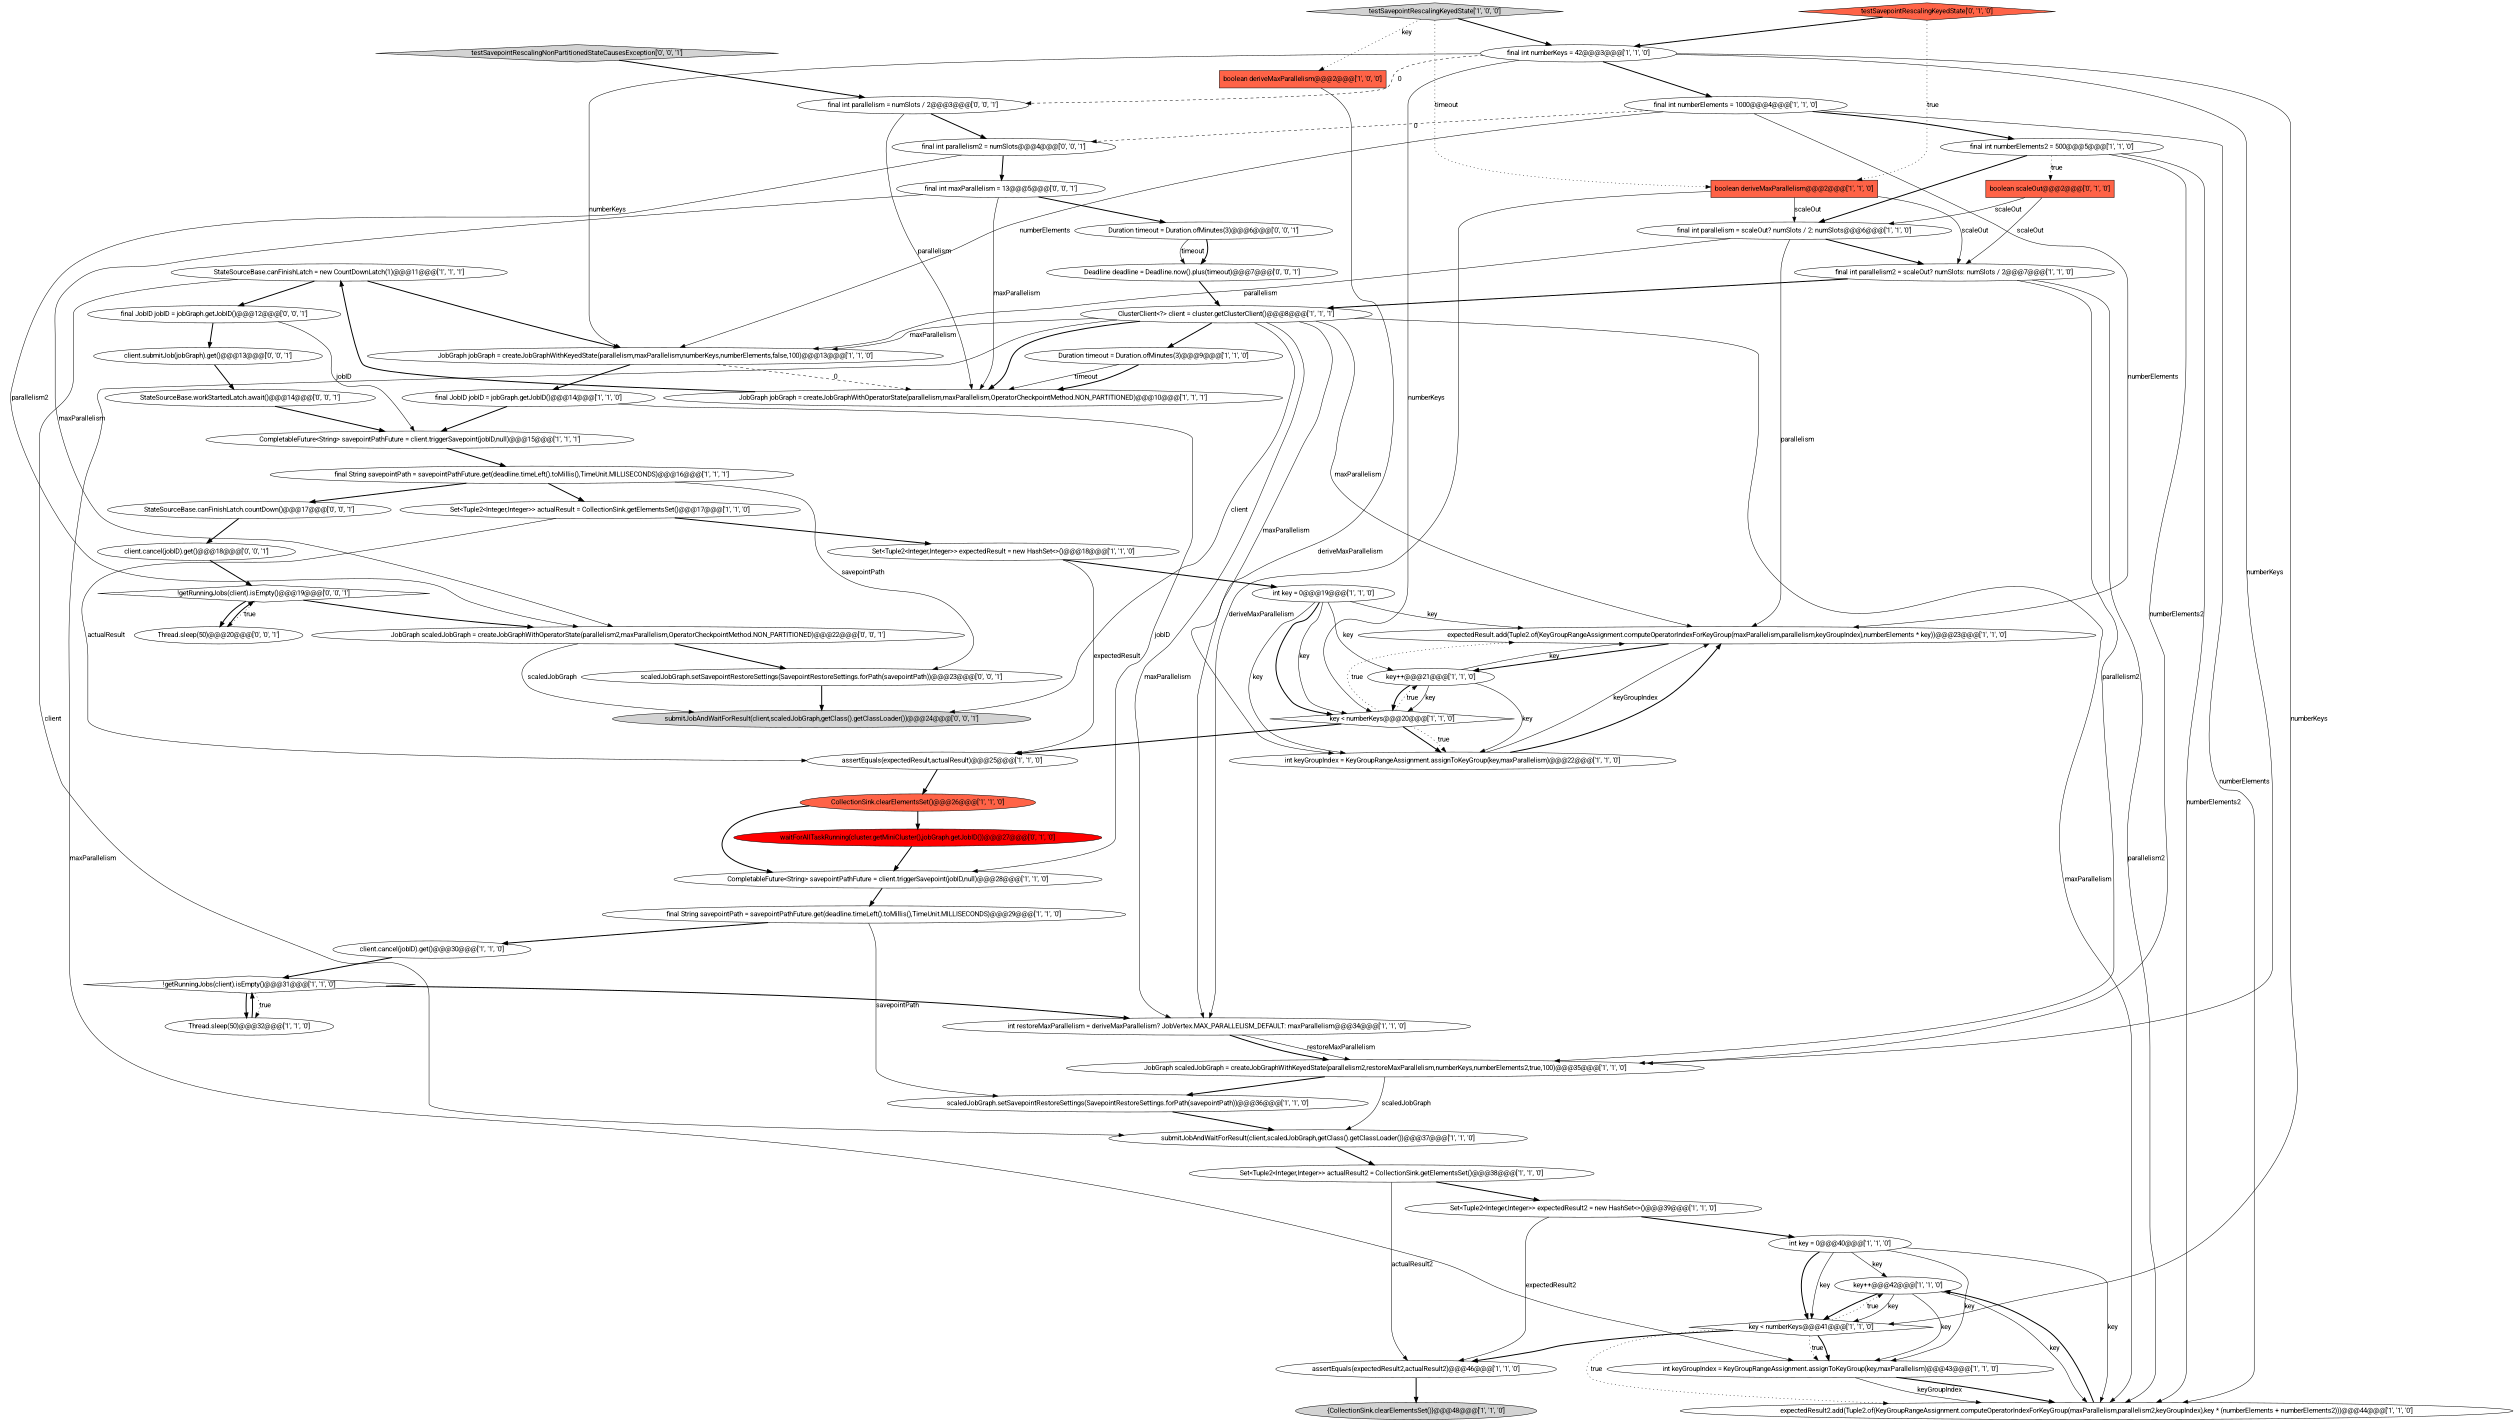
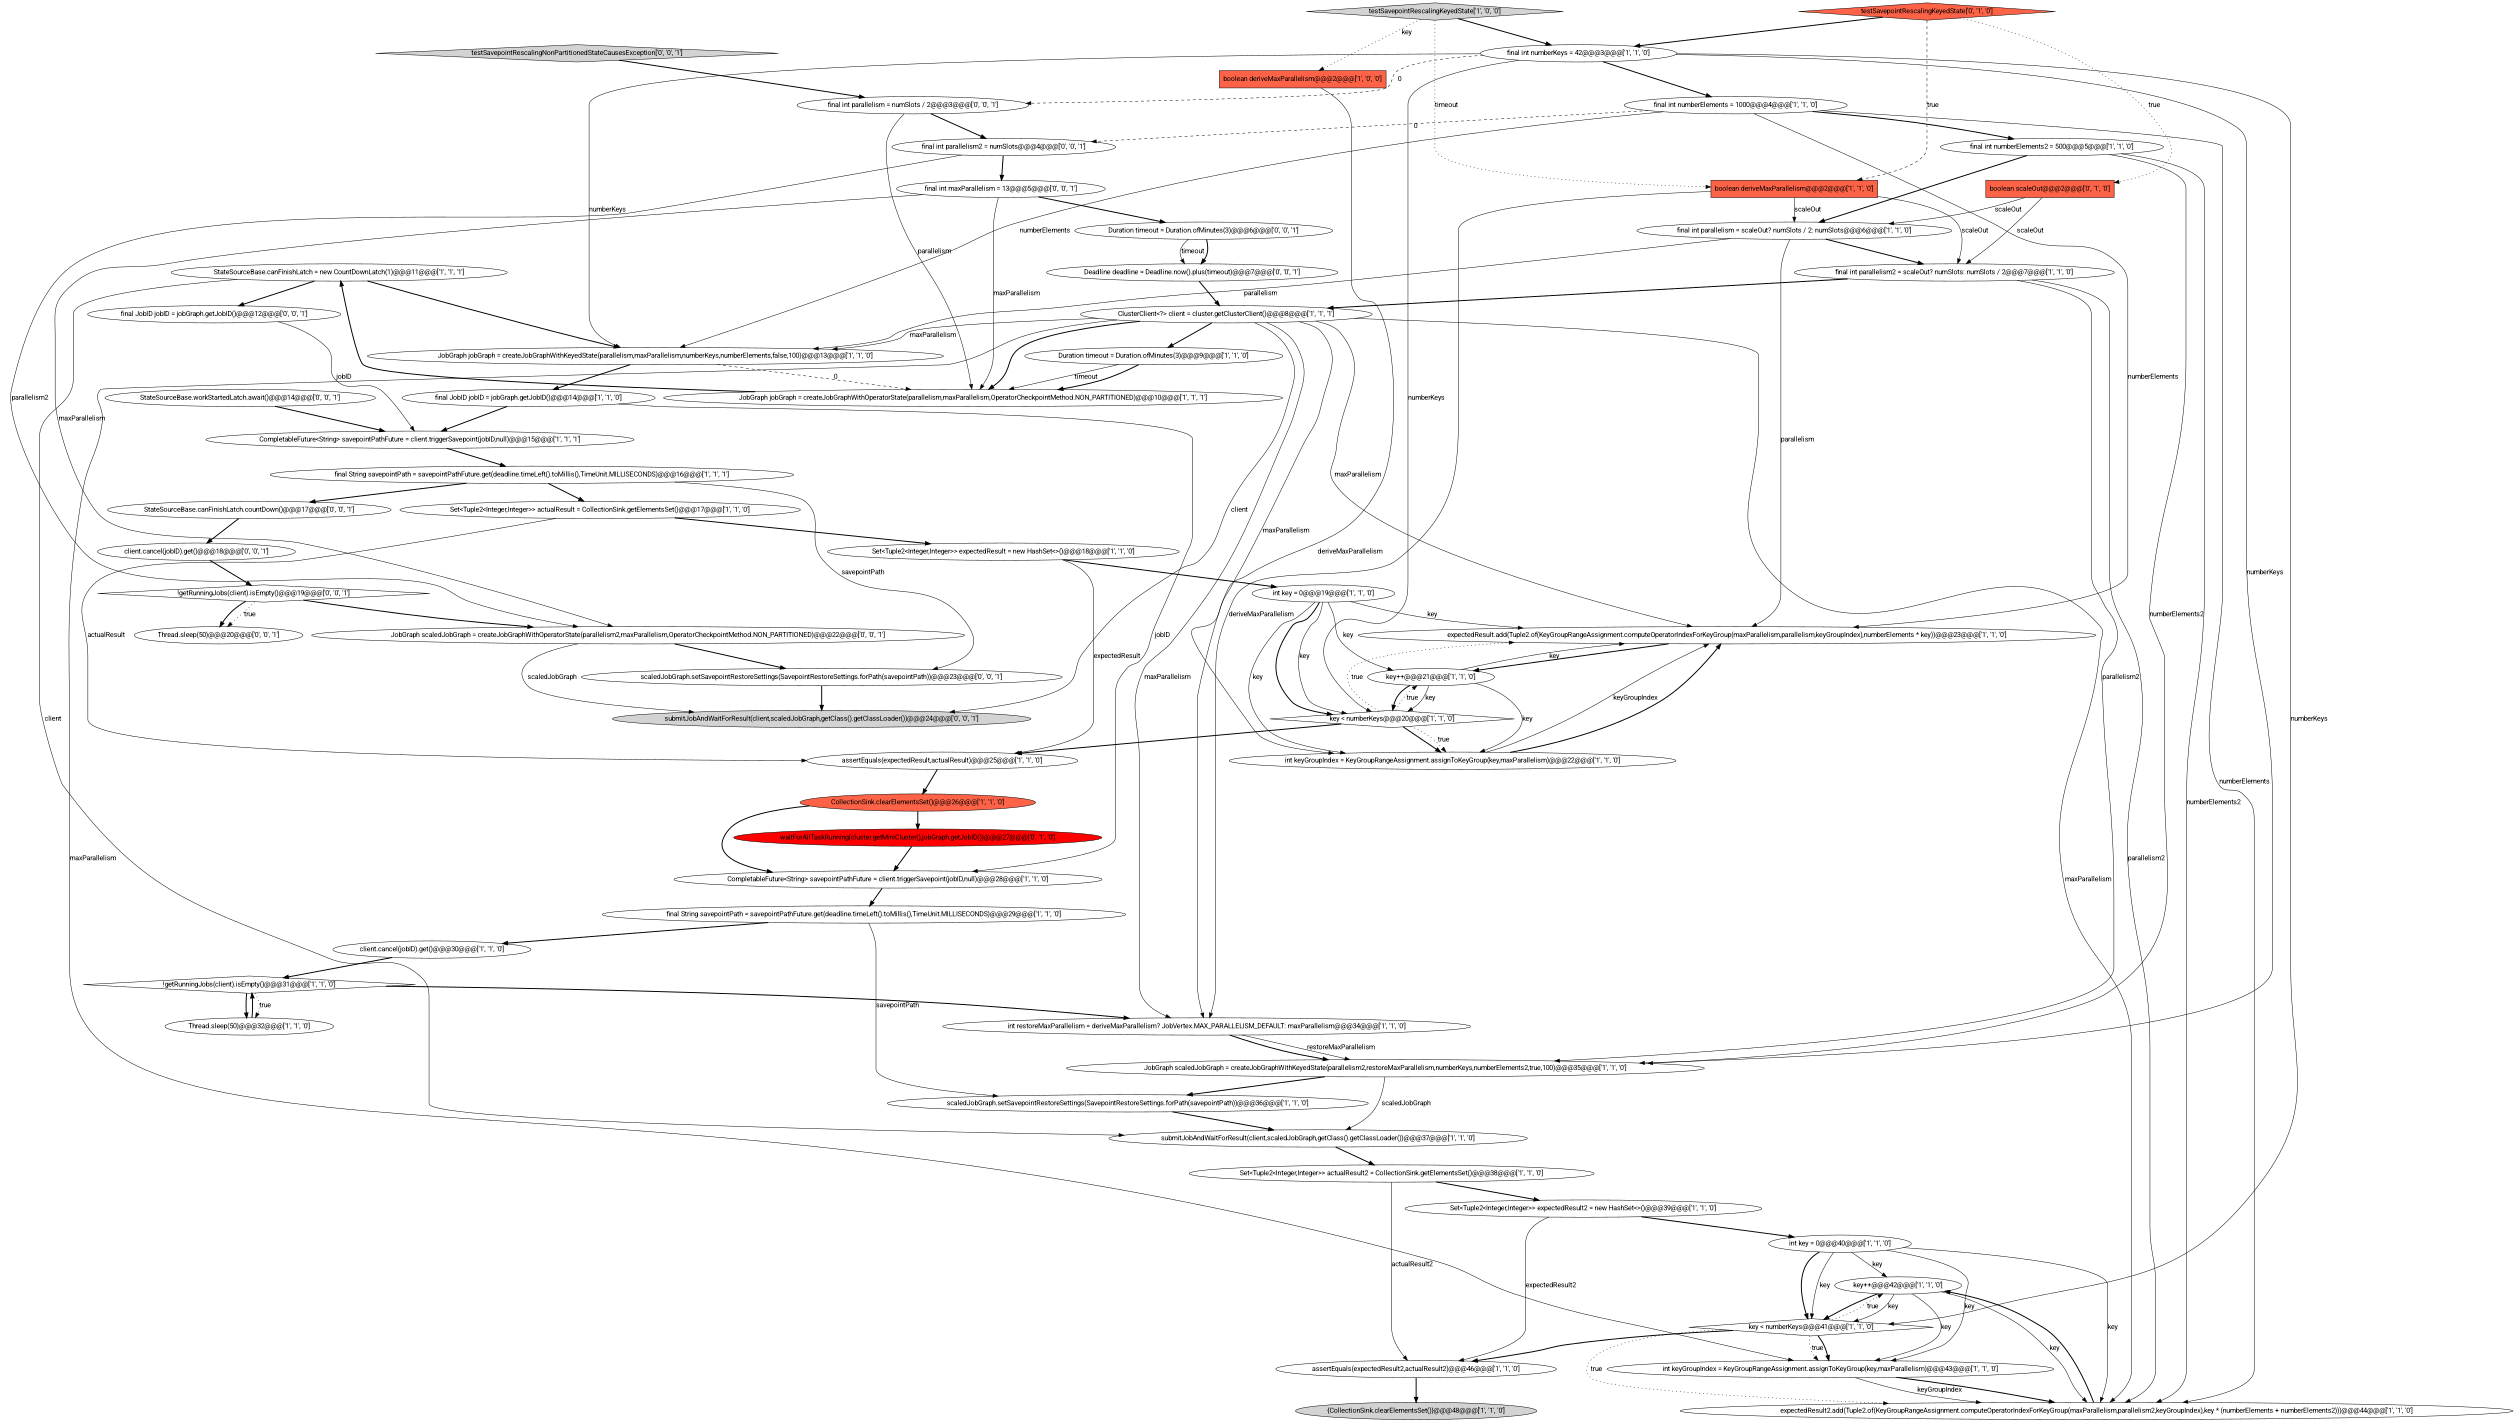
(1927, 112) -> (1927, 112)
(2051, 166) -> (2109, 79)
(208, 356) -> none
(237, 615) -> none
